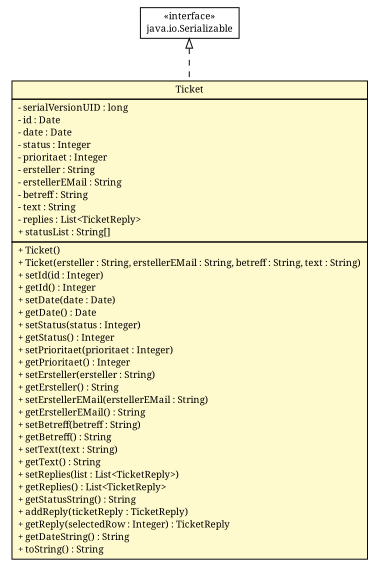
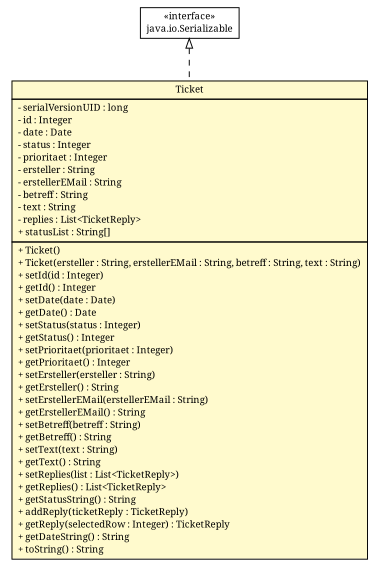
(39, 120) -> (45, 120)
